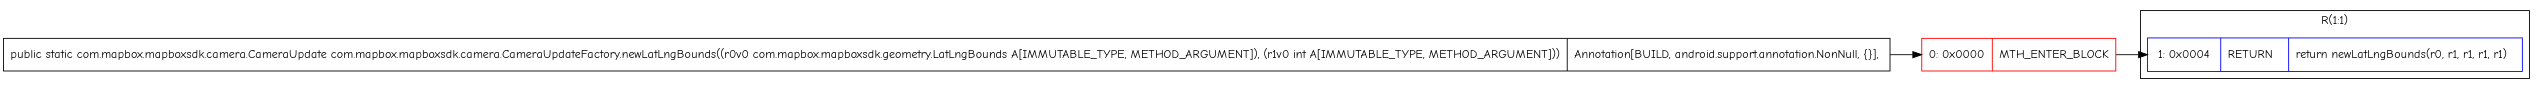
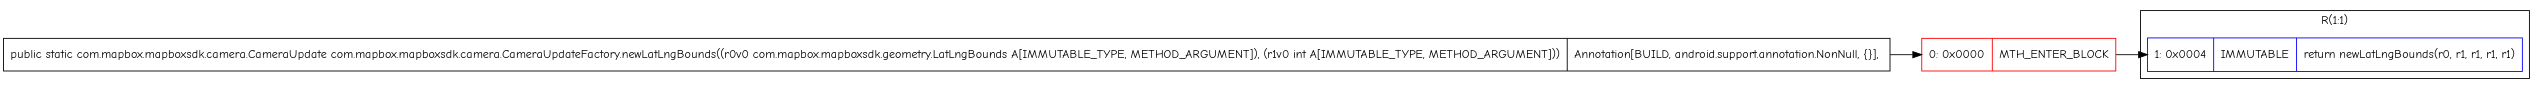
(2251, 54) -> (2255, 54)
